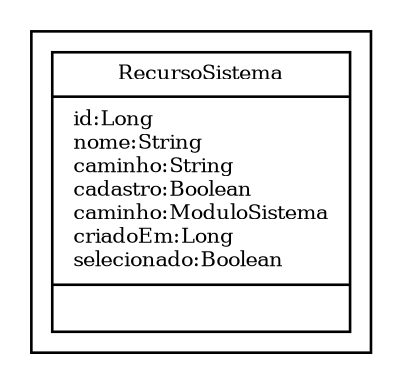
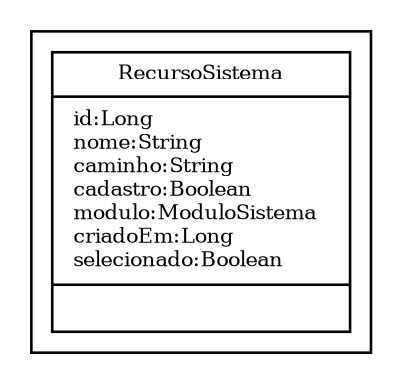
(201, 213) -> (196, 213)
